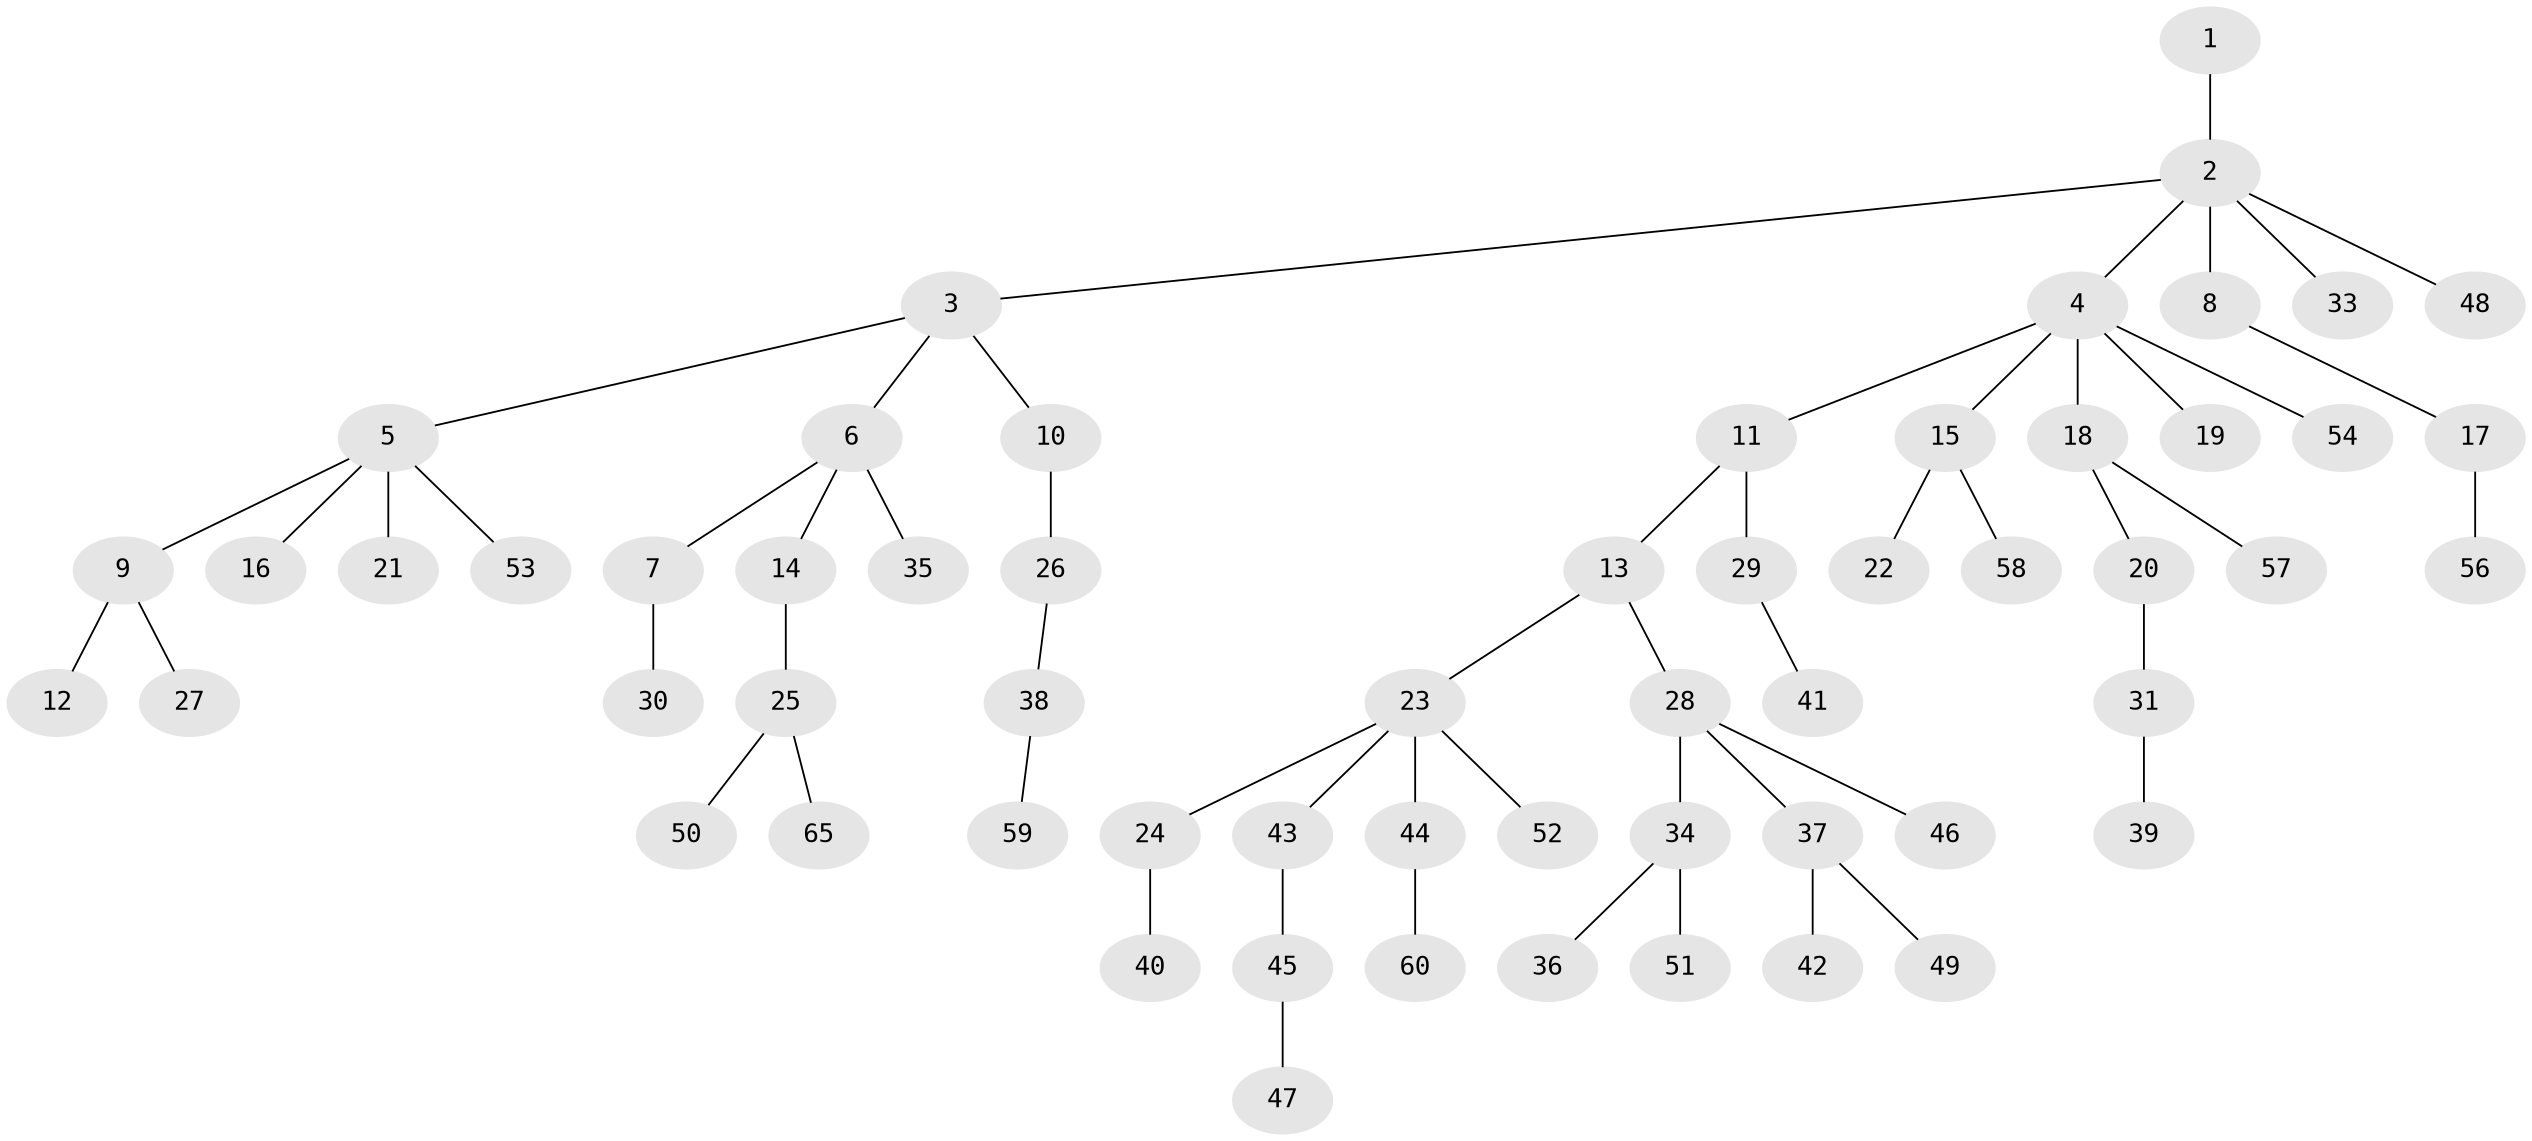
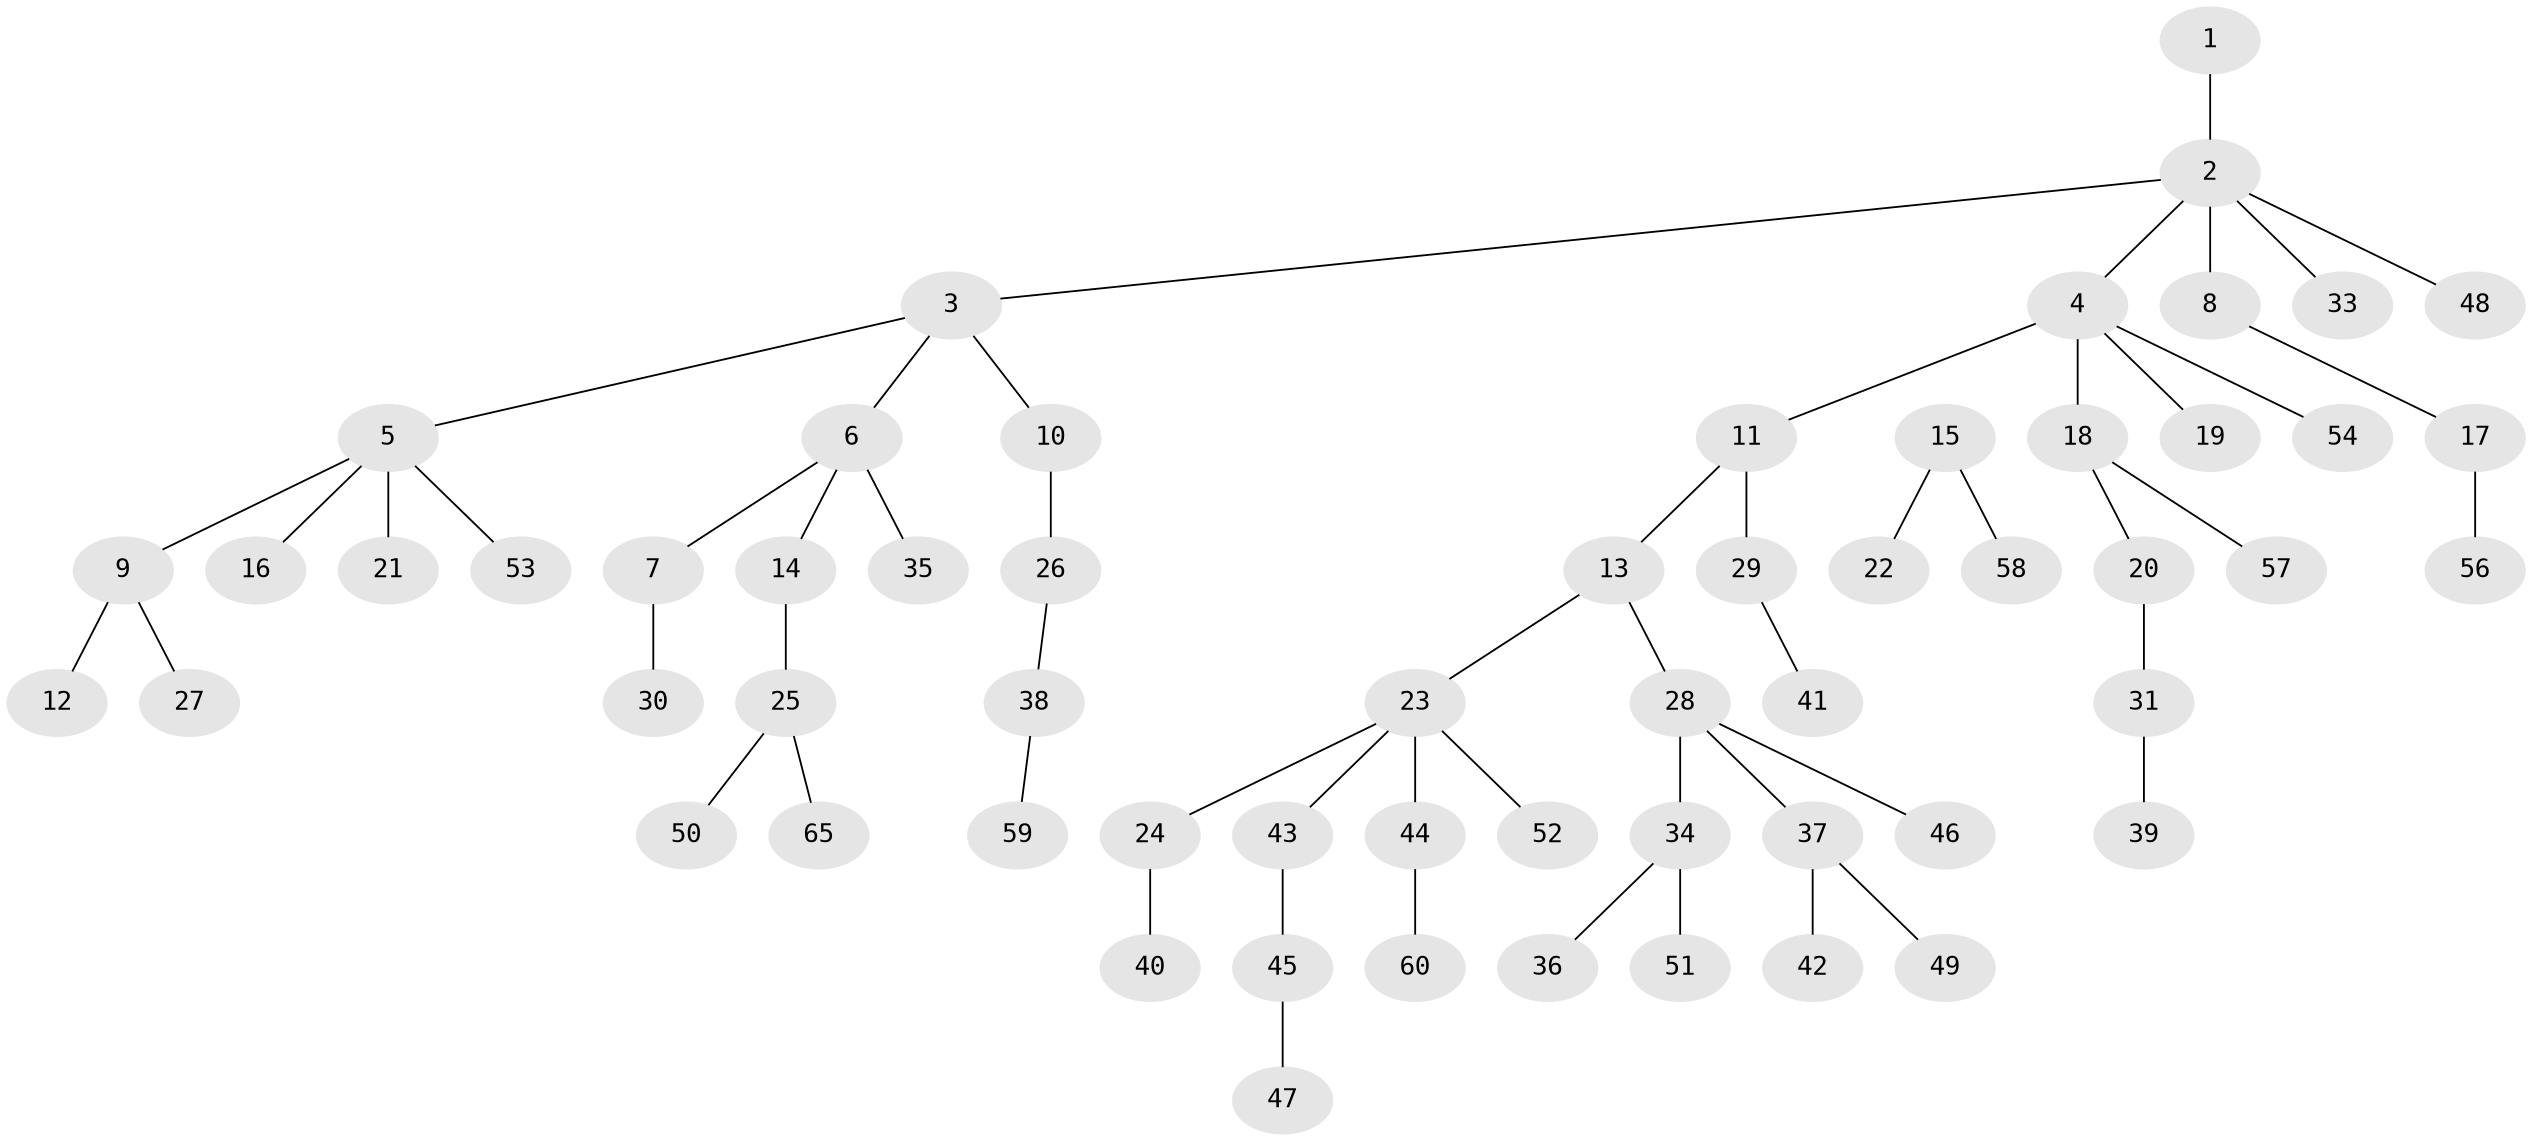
(2012, 372) -> none
